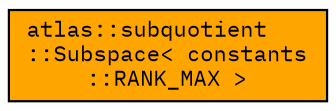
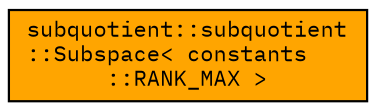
(168, 56) -> (188, 56)
